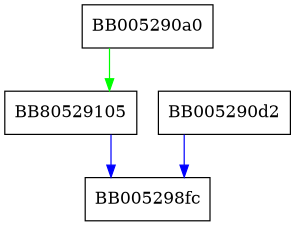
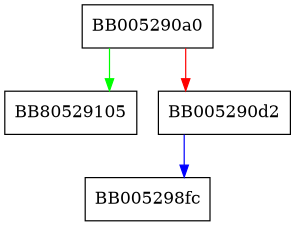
none -> (186, 63)
(111, 150) -> none
